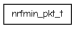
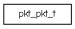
(38, 14) -> (38, 14)
